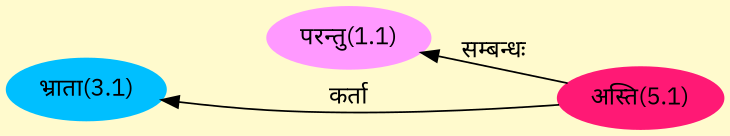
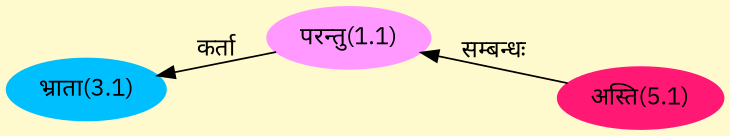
(369, 112) -> (225, 62)
